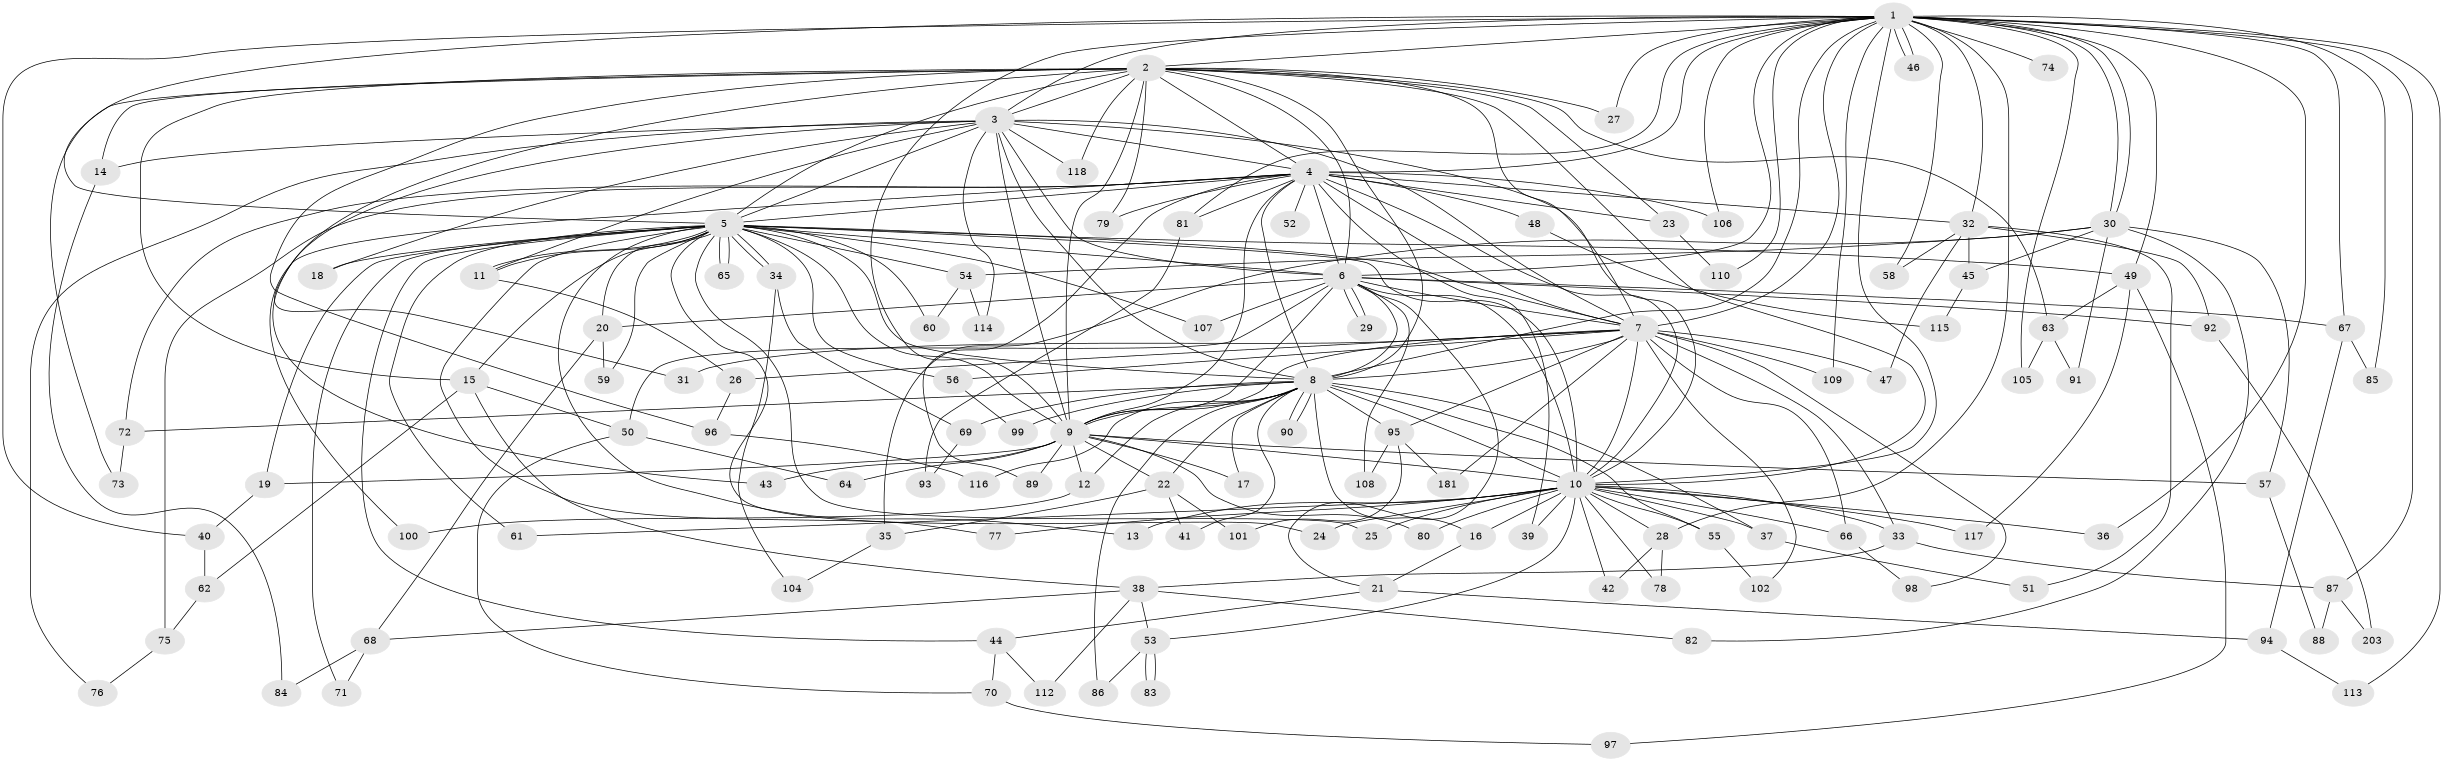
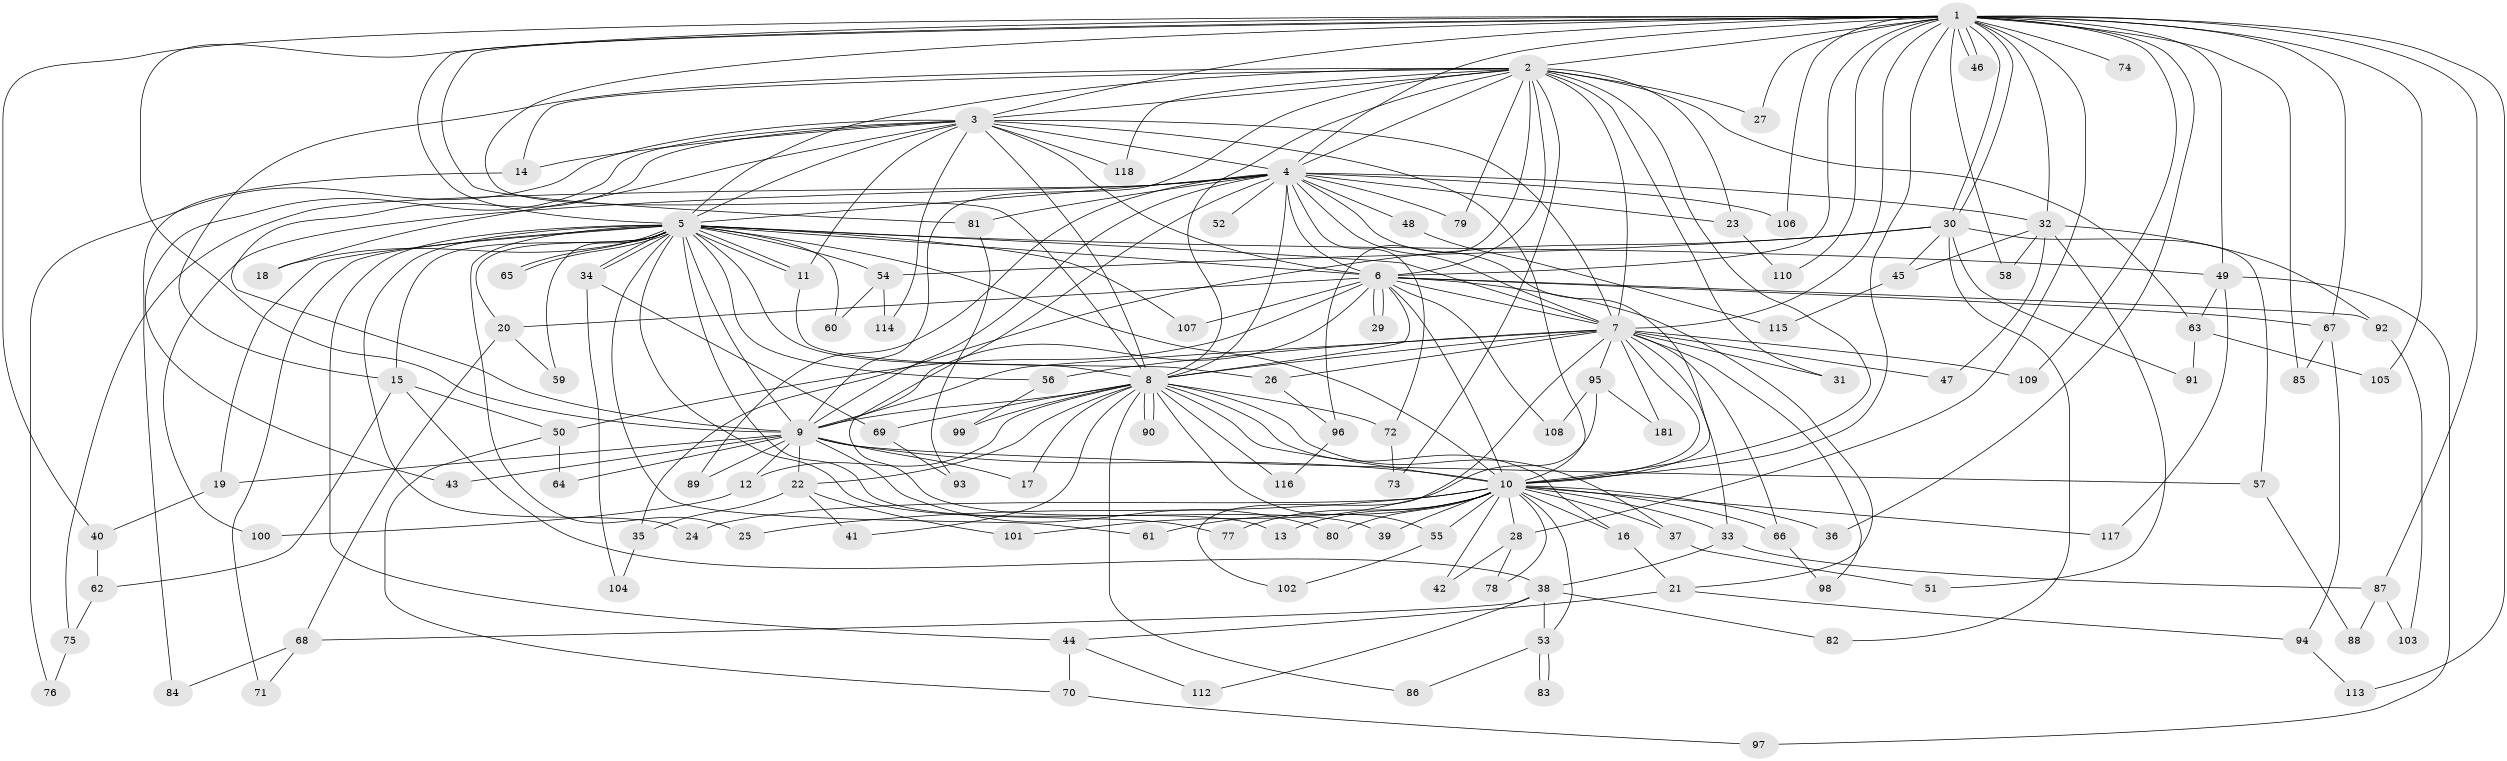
(1354, 407) -> none
(2373, 641) -> (2408, 641)
